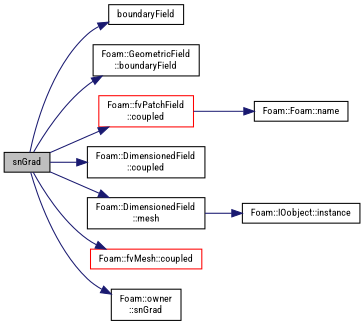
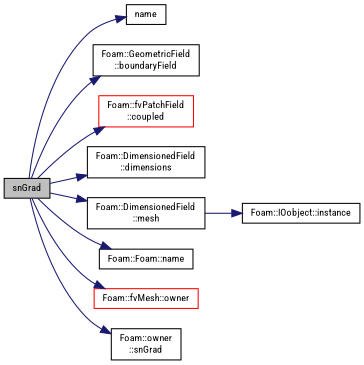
(146, 15) -> (146, 15)
(219, 111) -> (67, 225)
(146, 162) -> (146, 162)
(146, 259) -> (146, 299)
